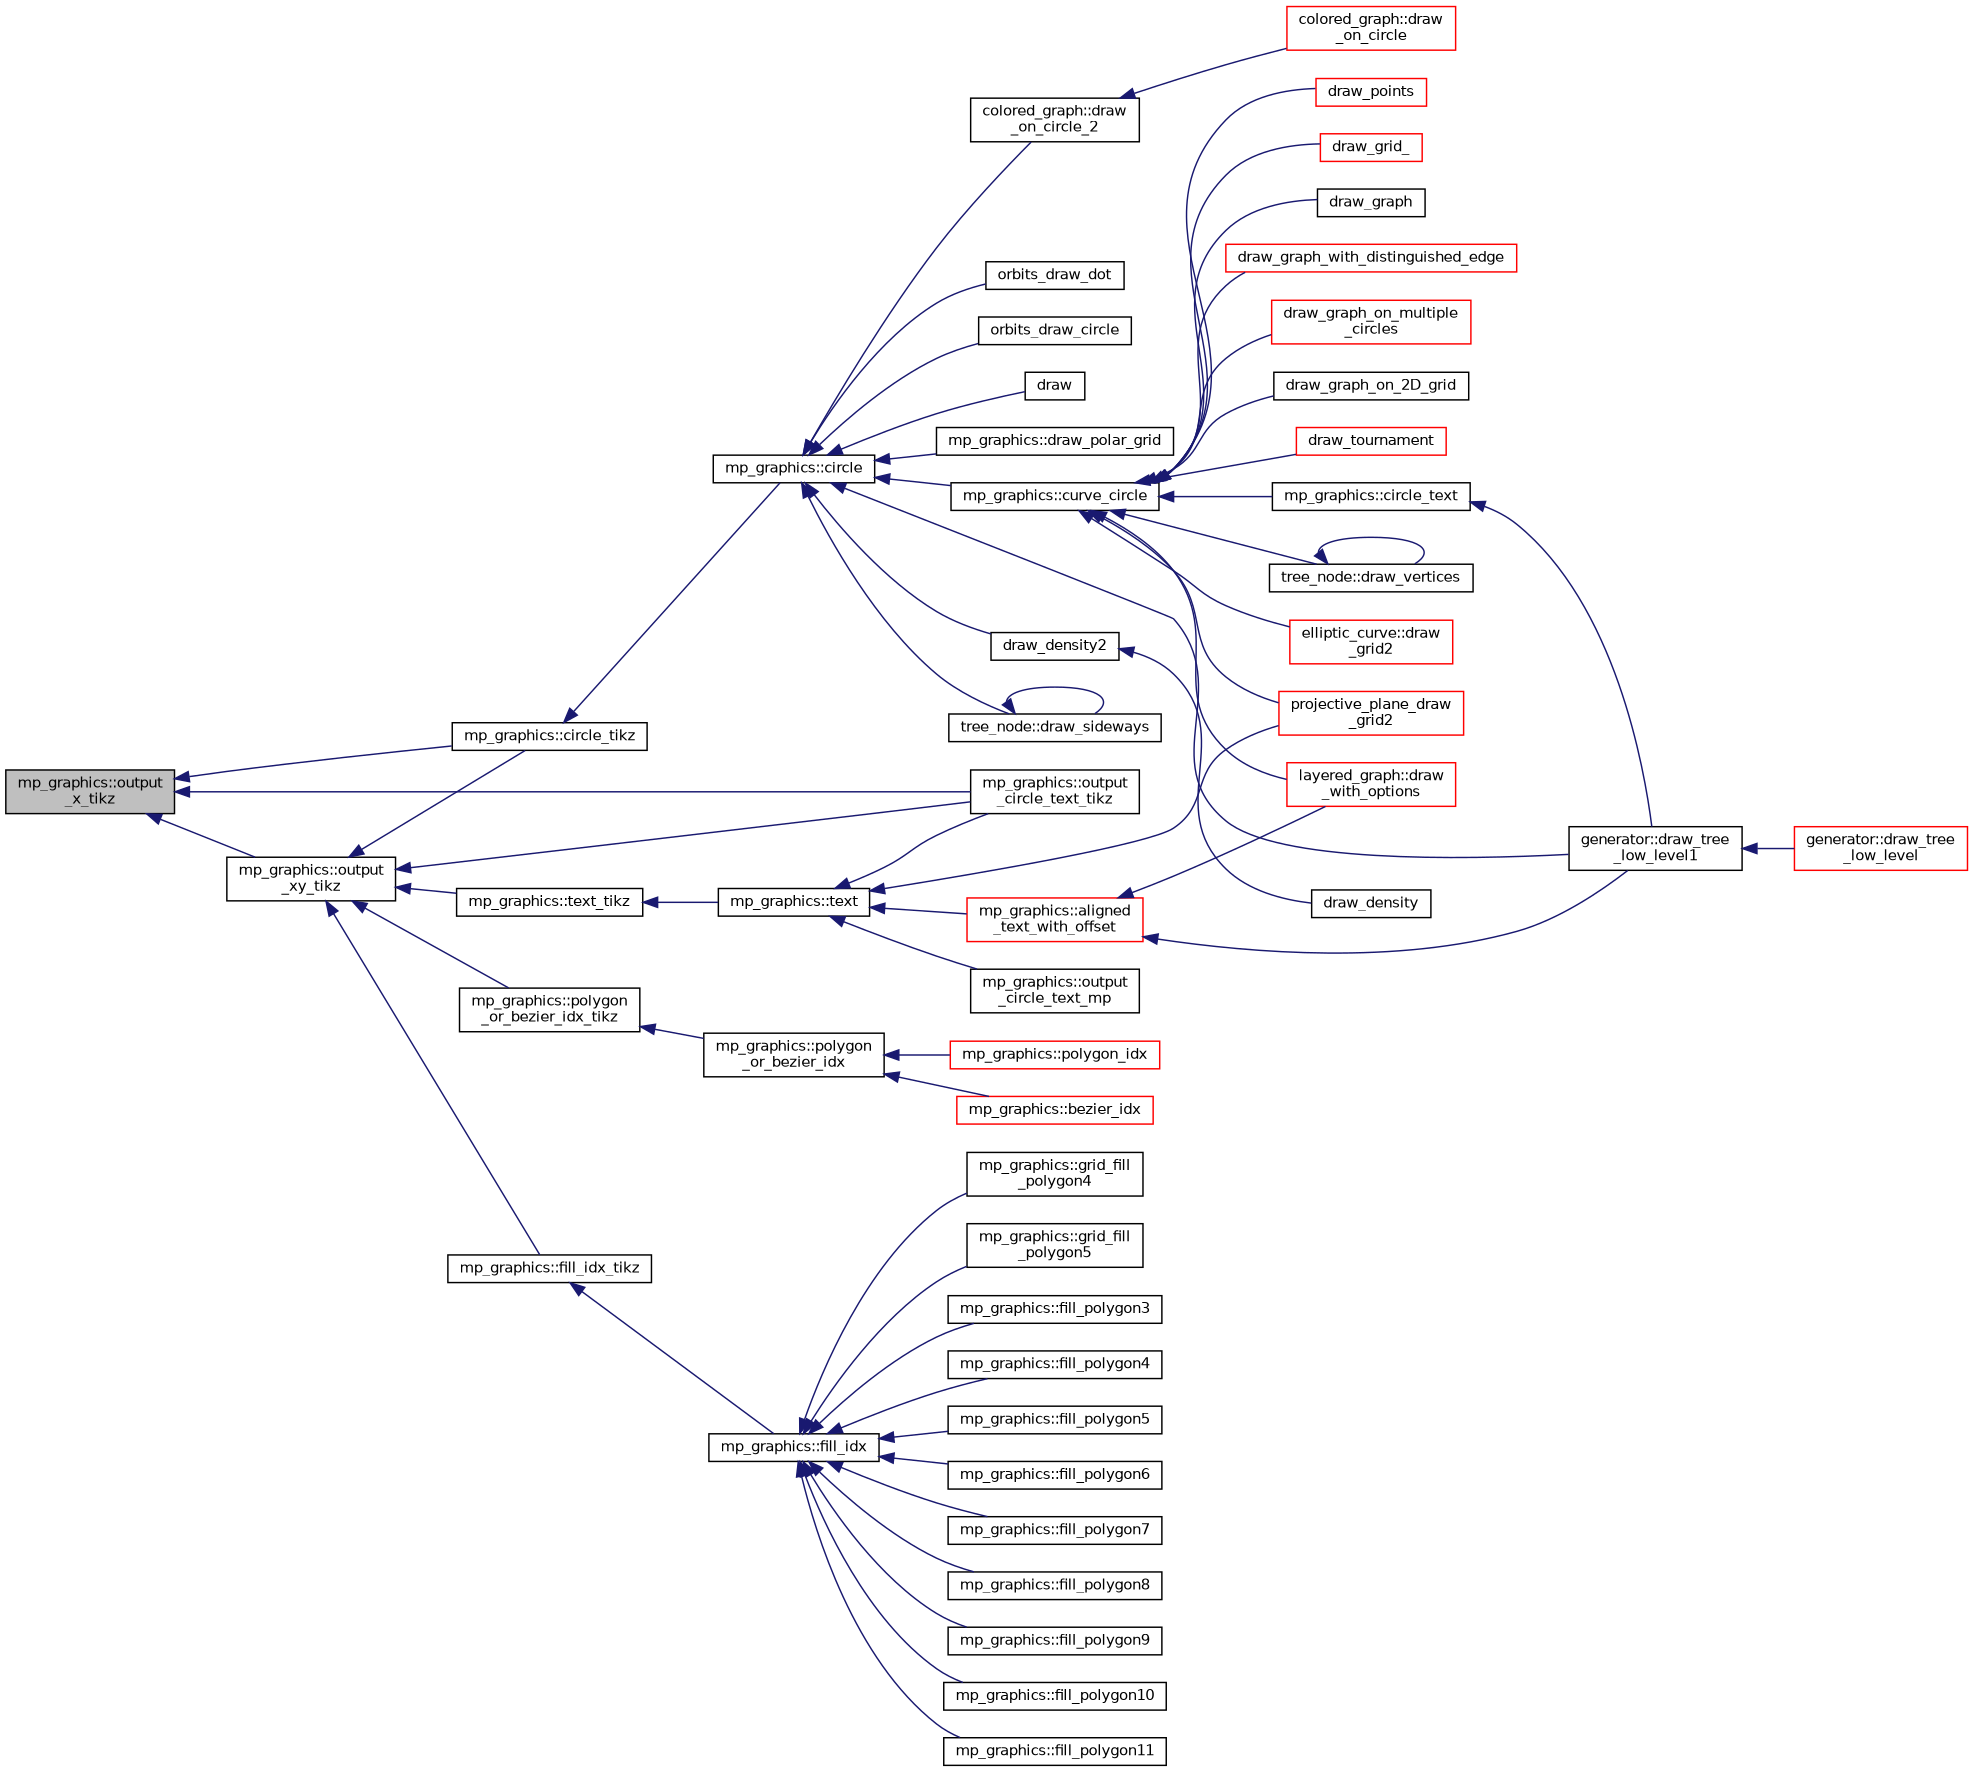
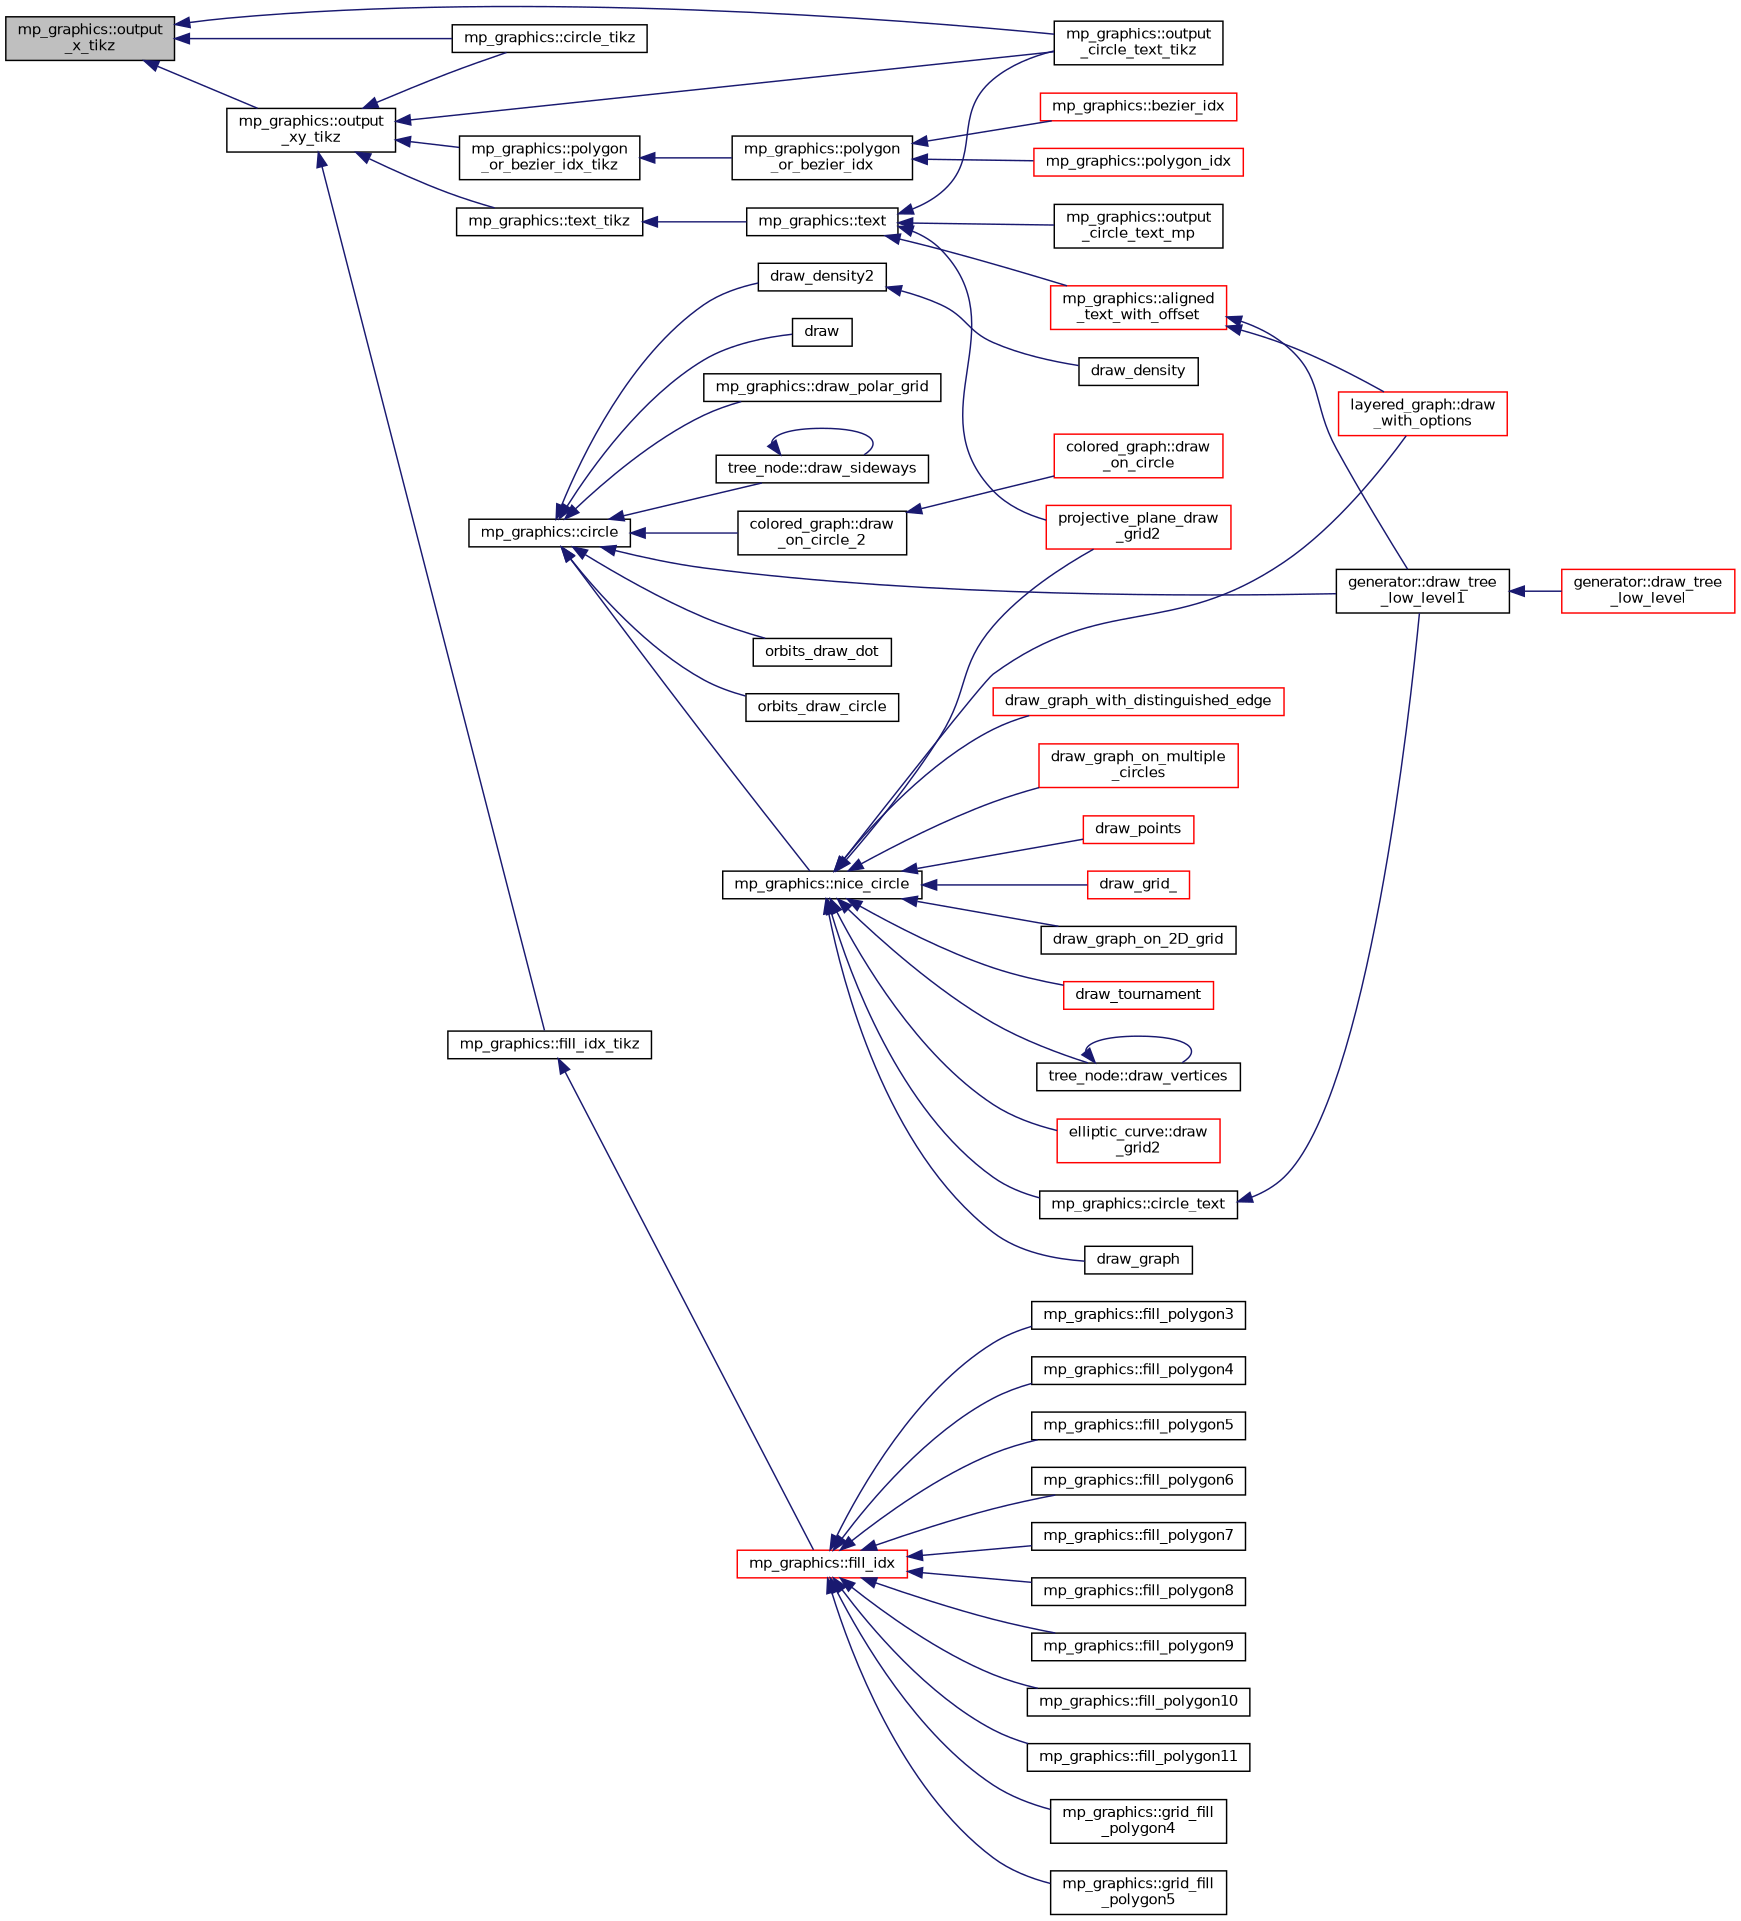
(1055, 497) -> (822, 885)
(677, 597) -> none
(794, 1448) -> (822, 1564)
